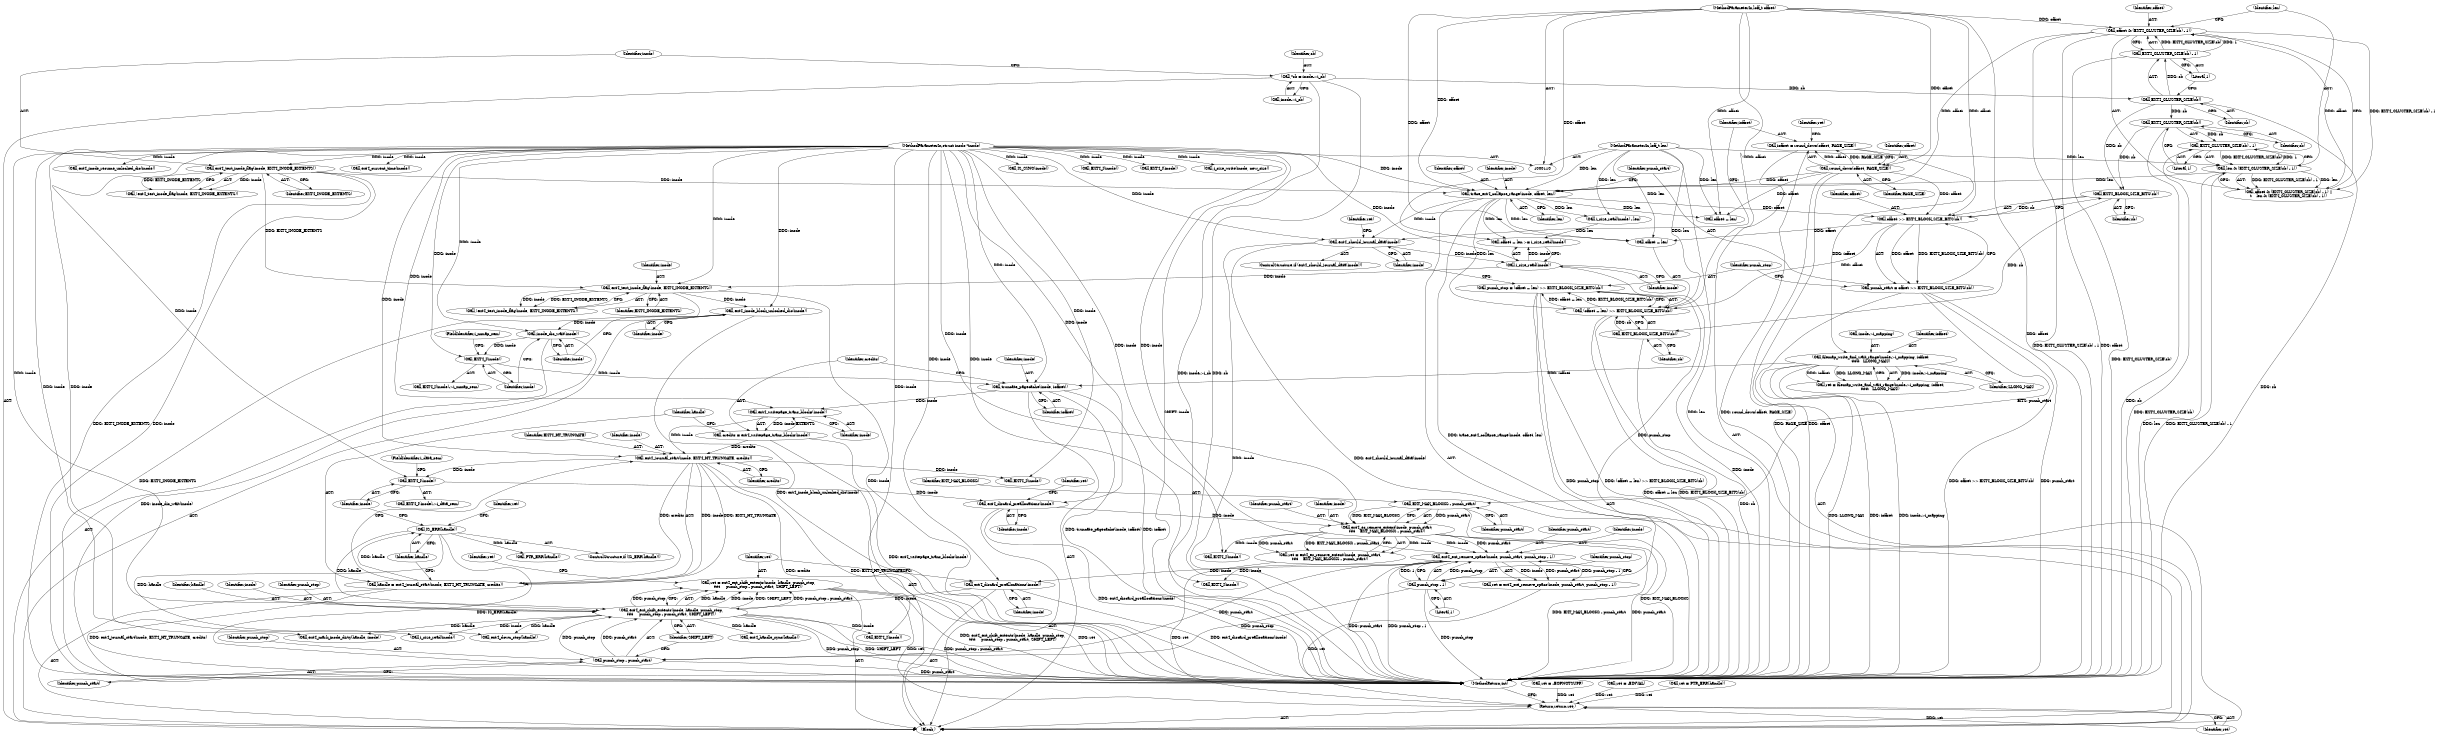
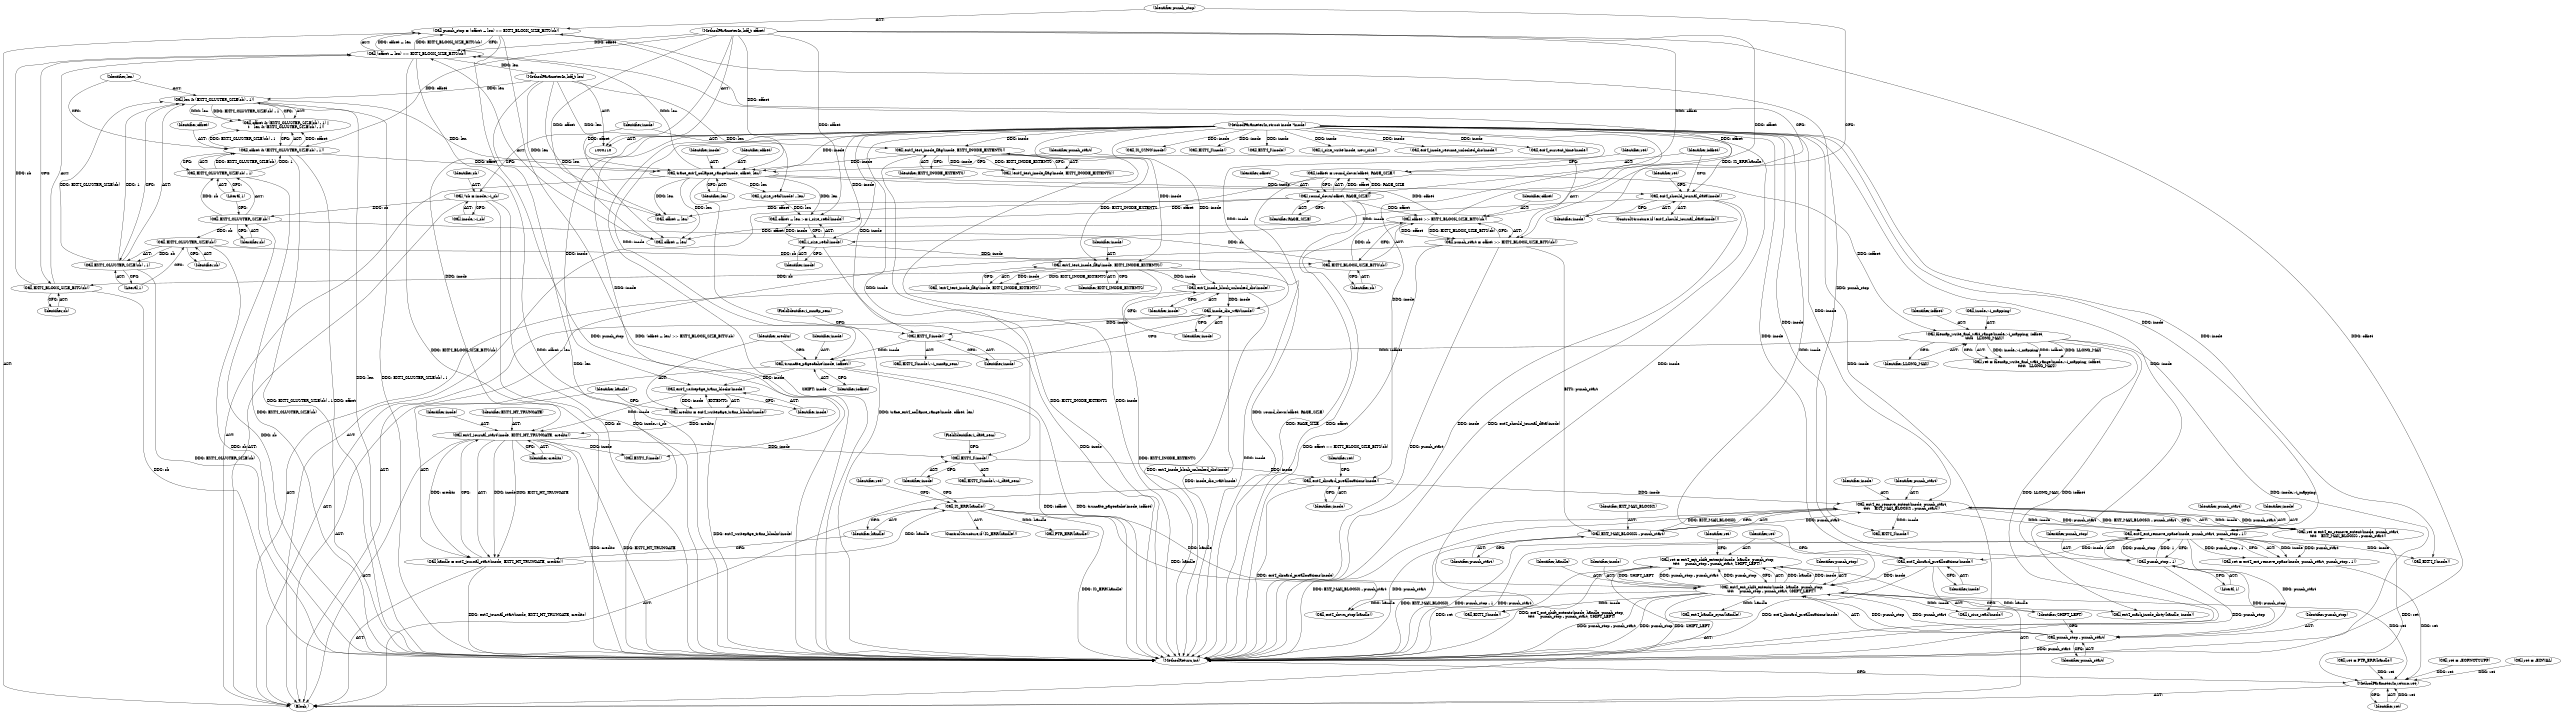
(1736, 183) -> (1075, 214)
(1143, 194) -> (1742, 162)
(1676, 236) -> (488, 65)
(876, 561) -> (374, 557)
(1557, 707) -> (2388, 684)
